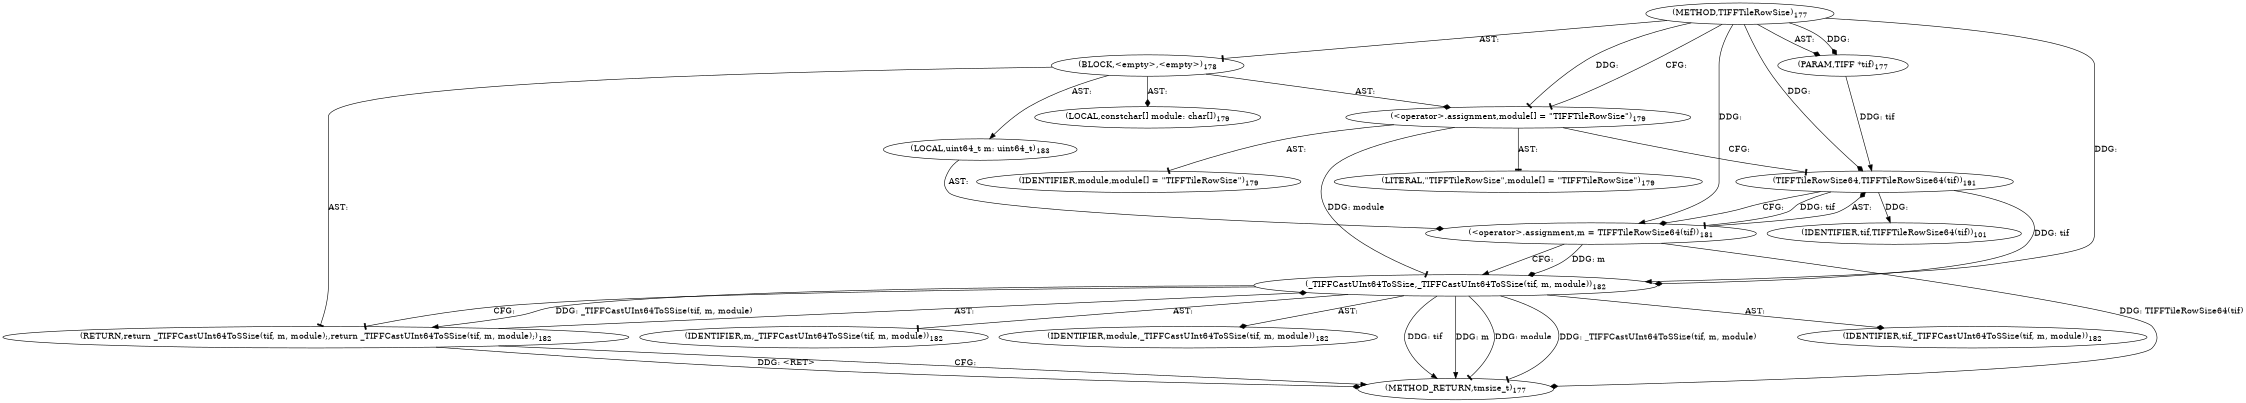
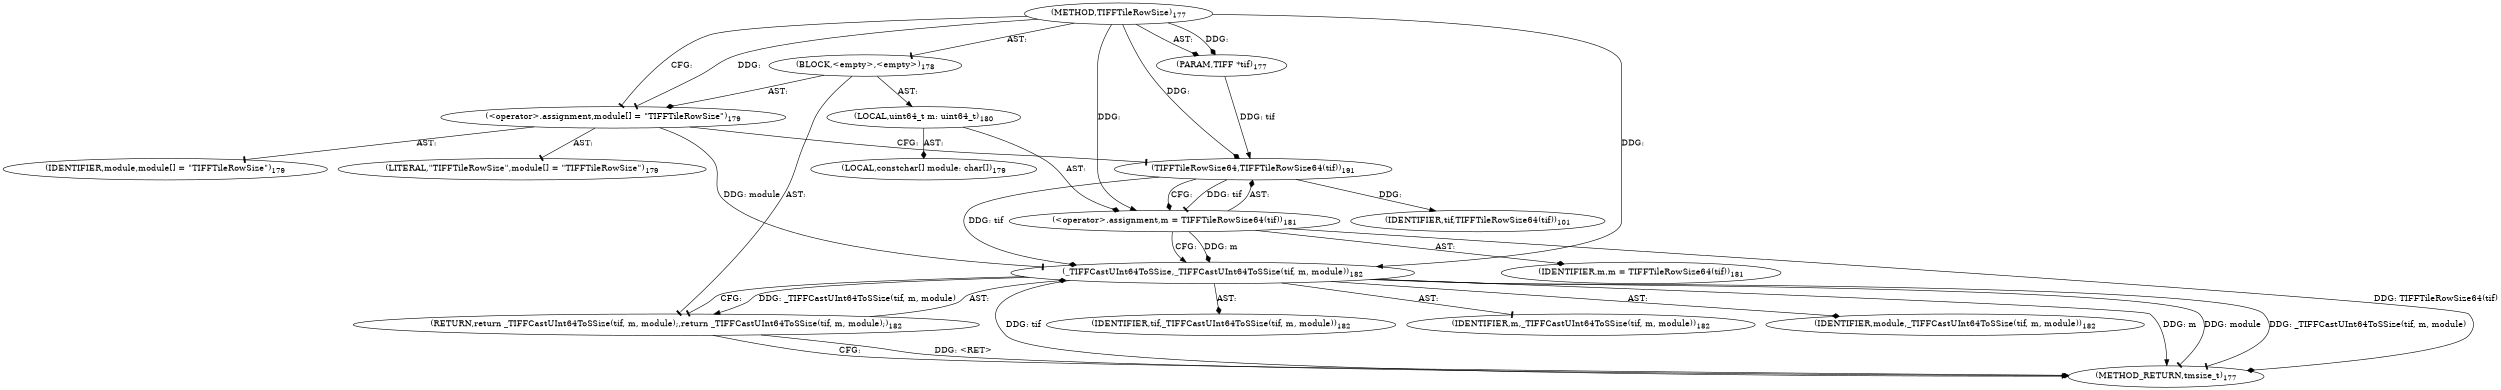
(1148, 88) -> (924, 140)
(1043, 149) -> (987, 116)
none -> (1641, 273)
